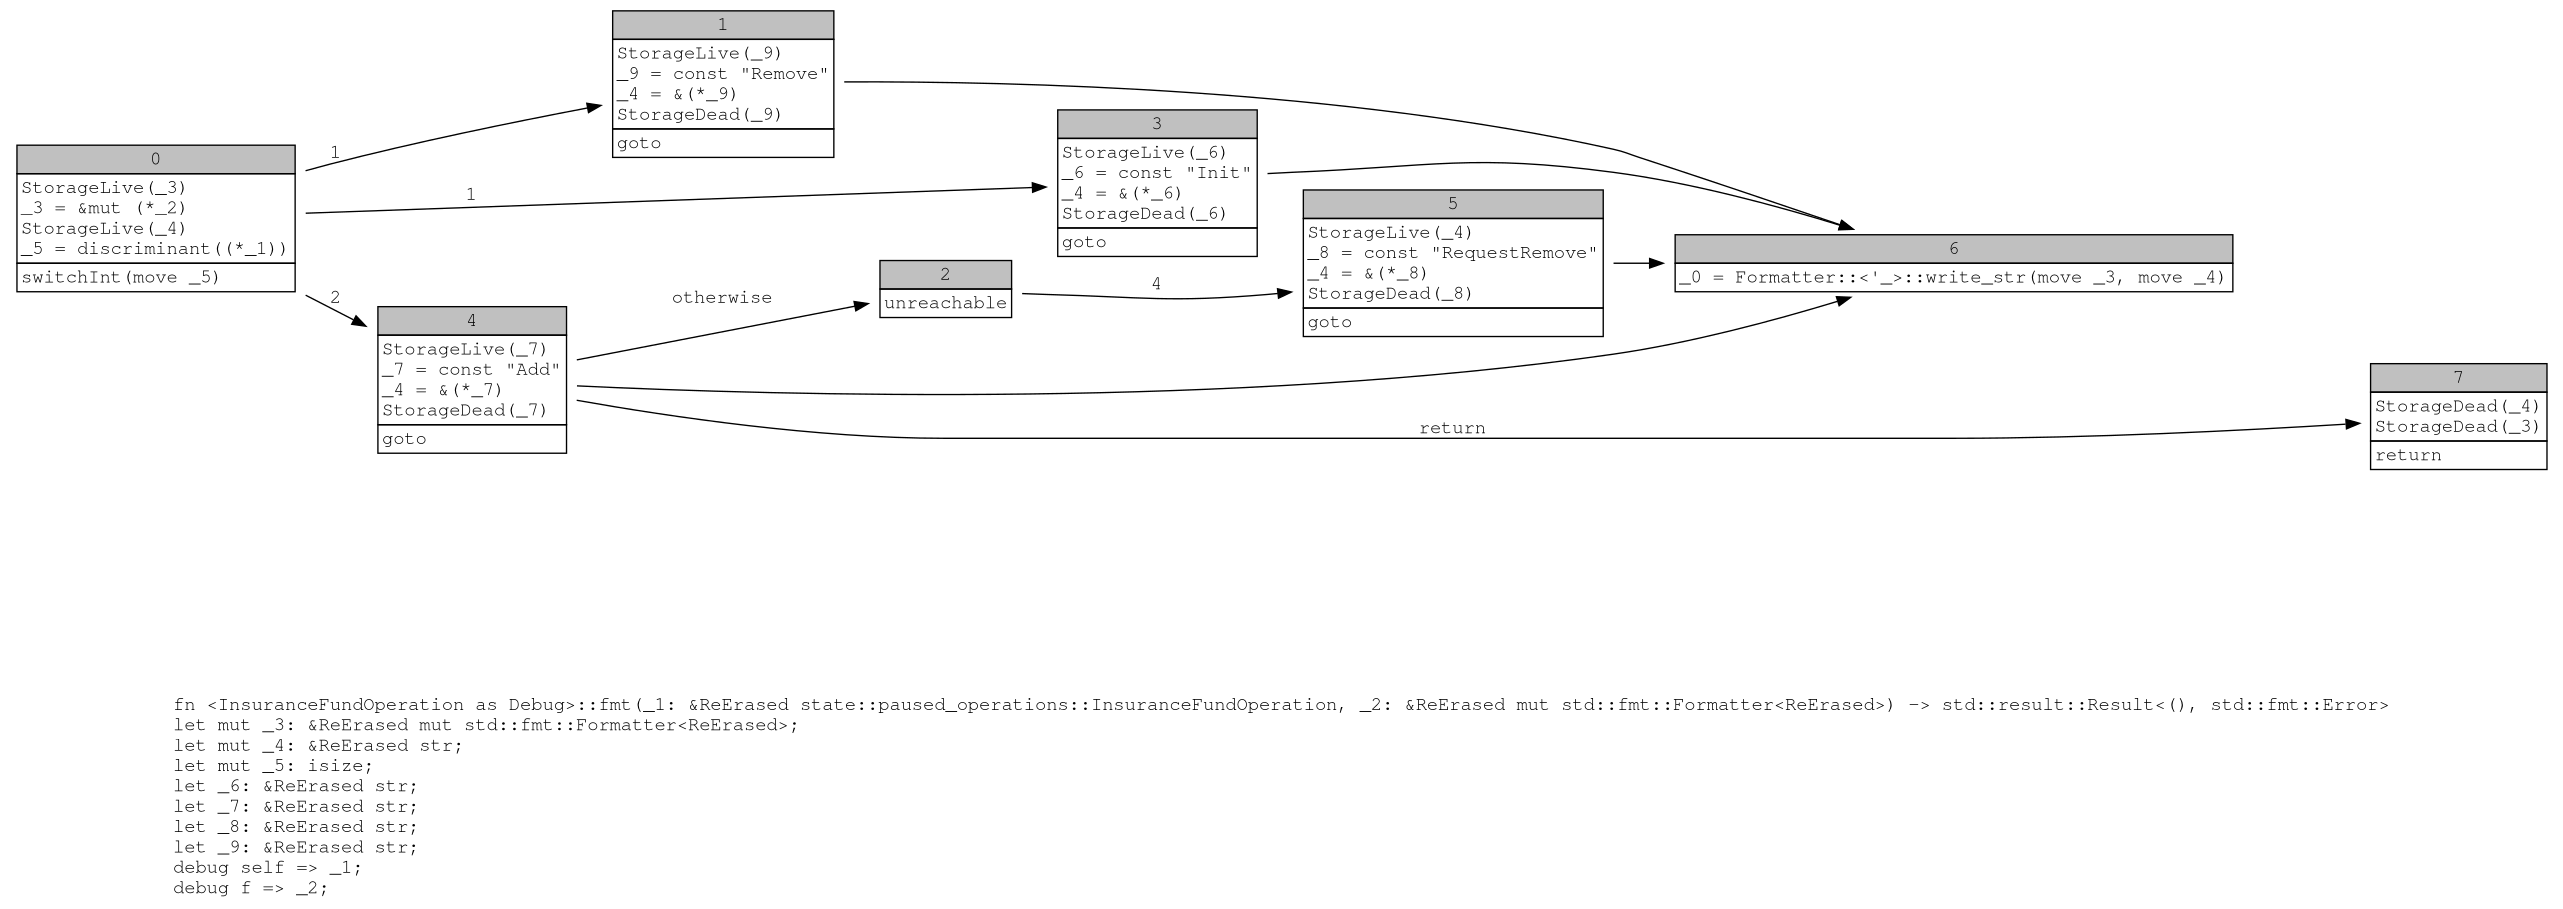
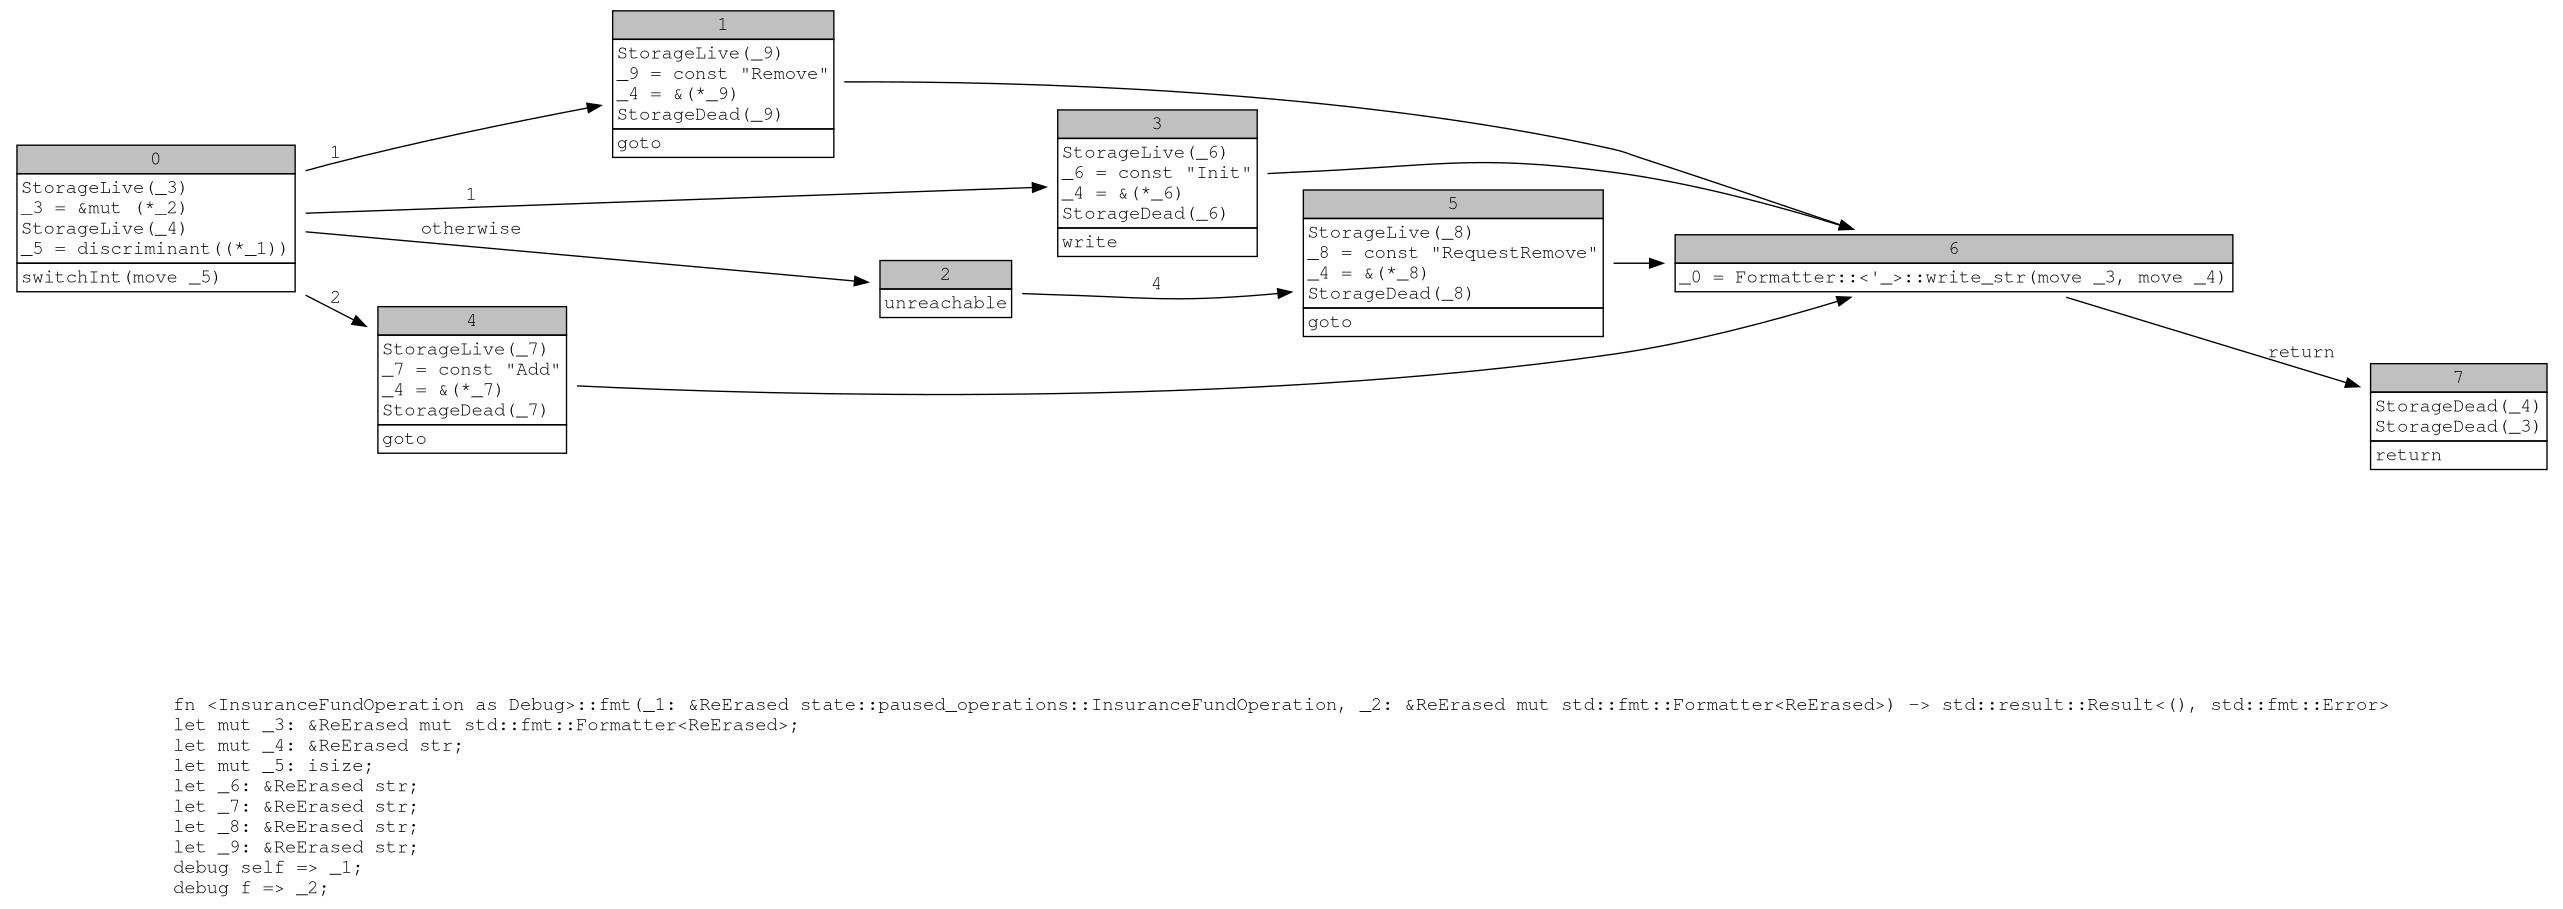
(1392, 232) -> (1392, 232)
(1085, 242) -> (1090, 242)
(716, 333) -> (580, 256)
(1460, 438) -> (2206, 340)
